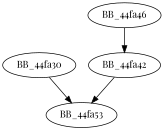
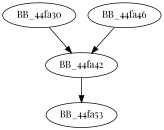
(58, 87) -> (58, 38)
